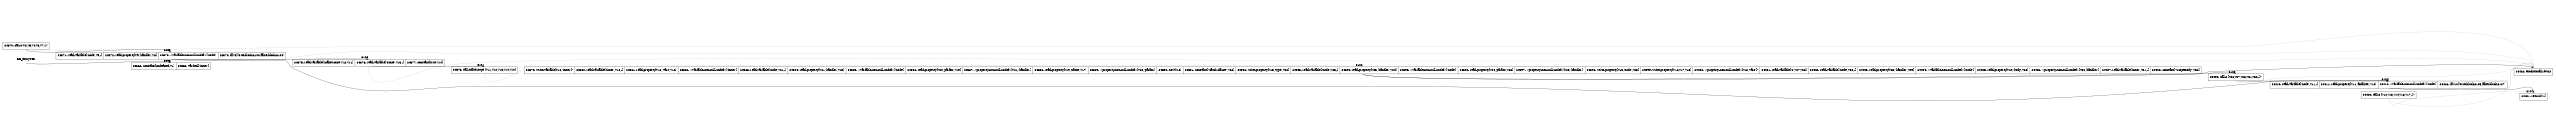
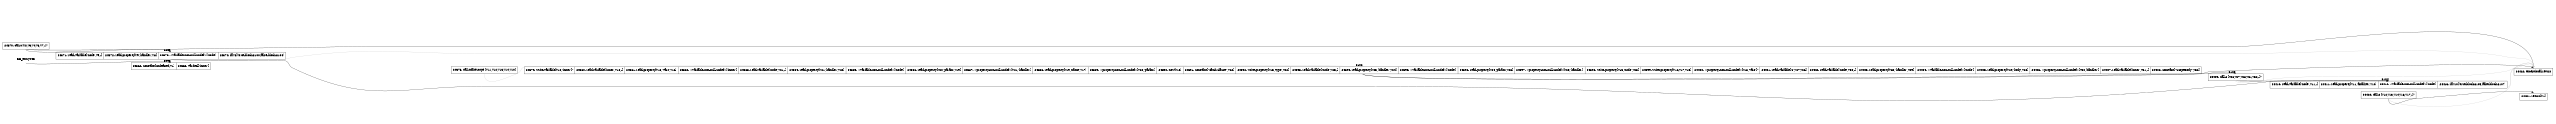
(1286, 46) -> (1286, 46)
(368, 63) -> none
(2495, 90) -> none
(2458, 95) -> (2458, 95)
